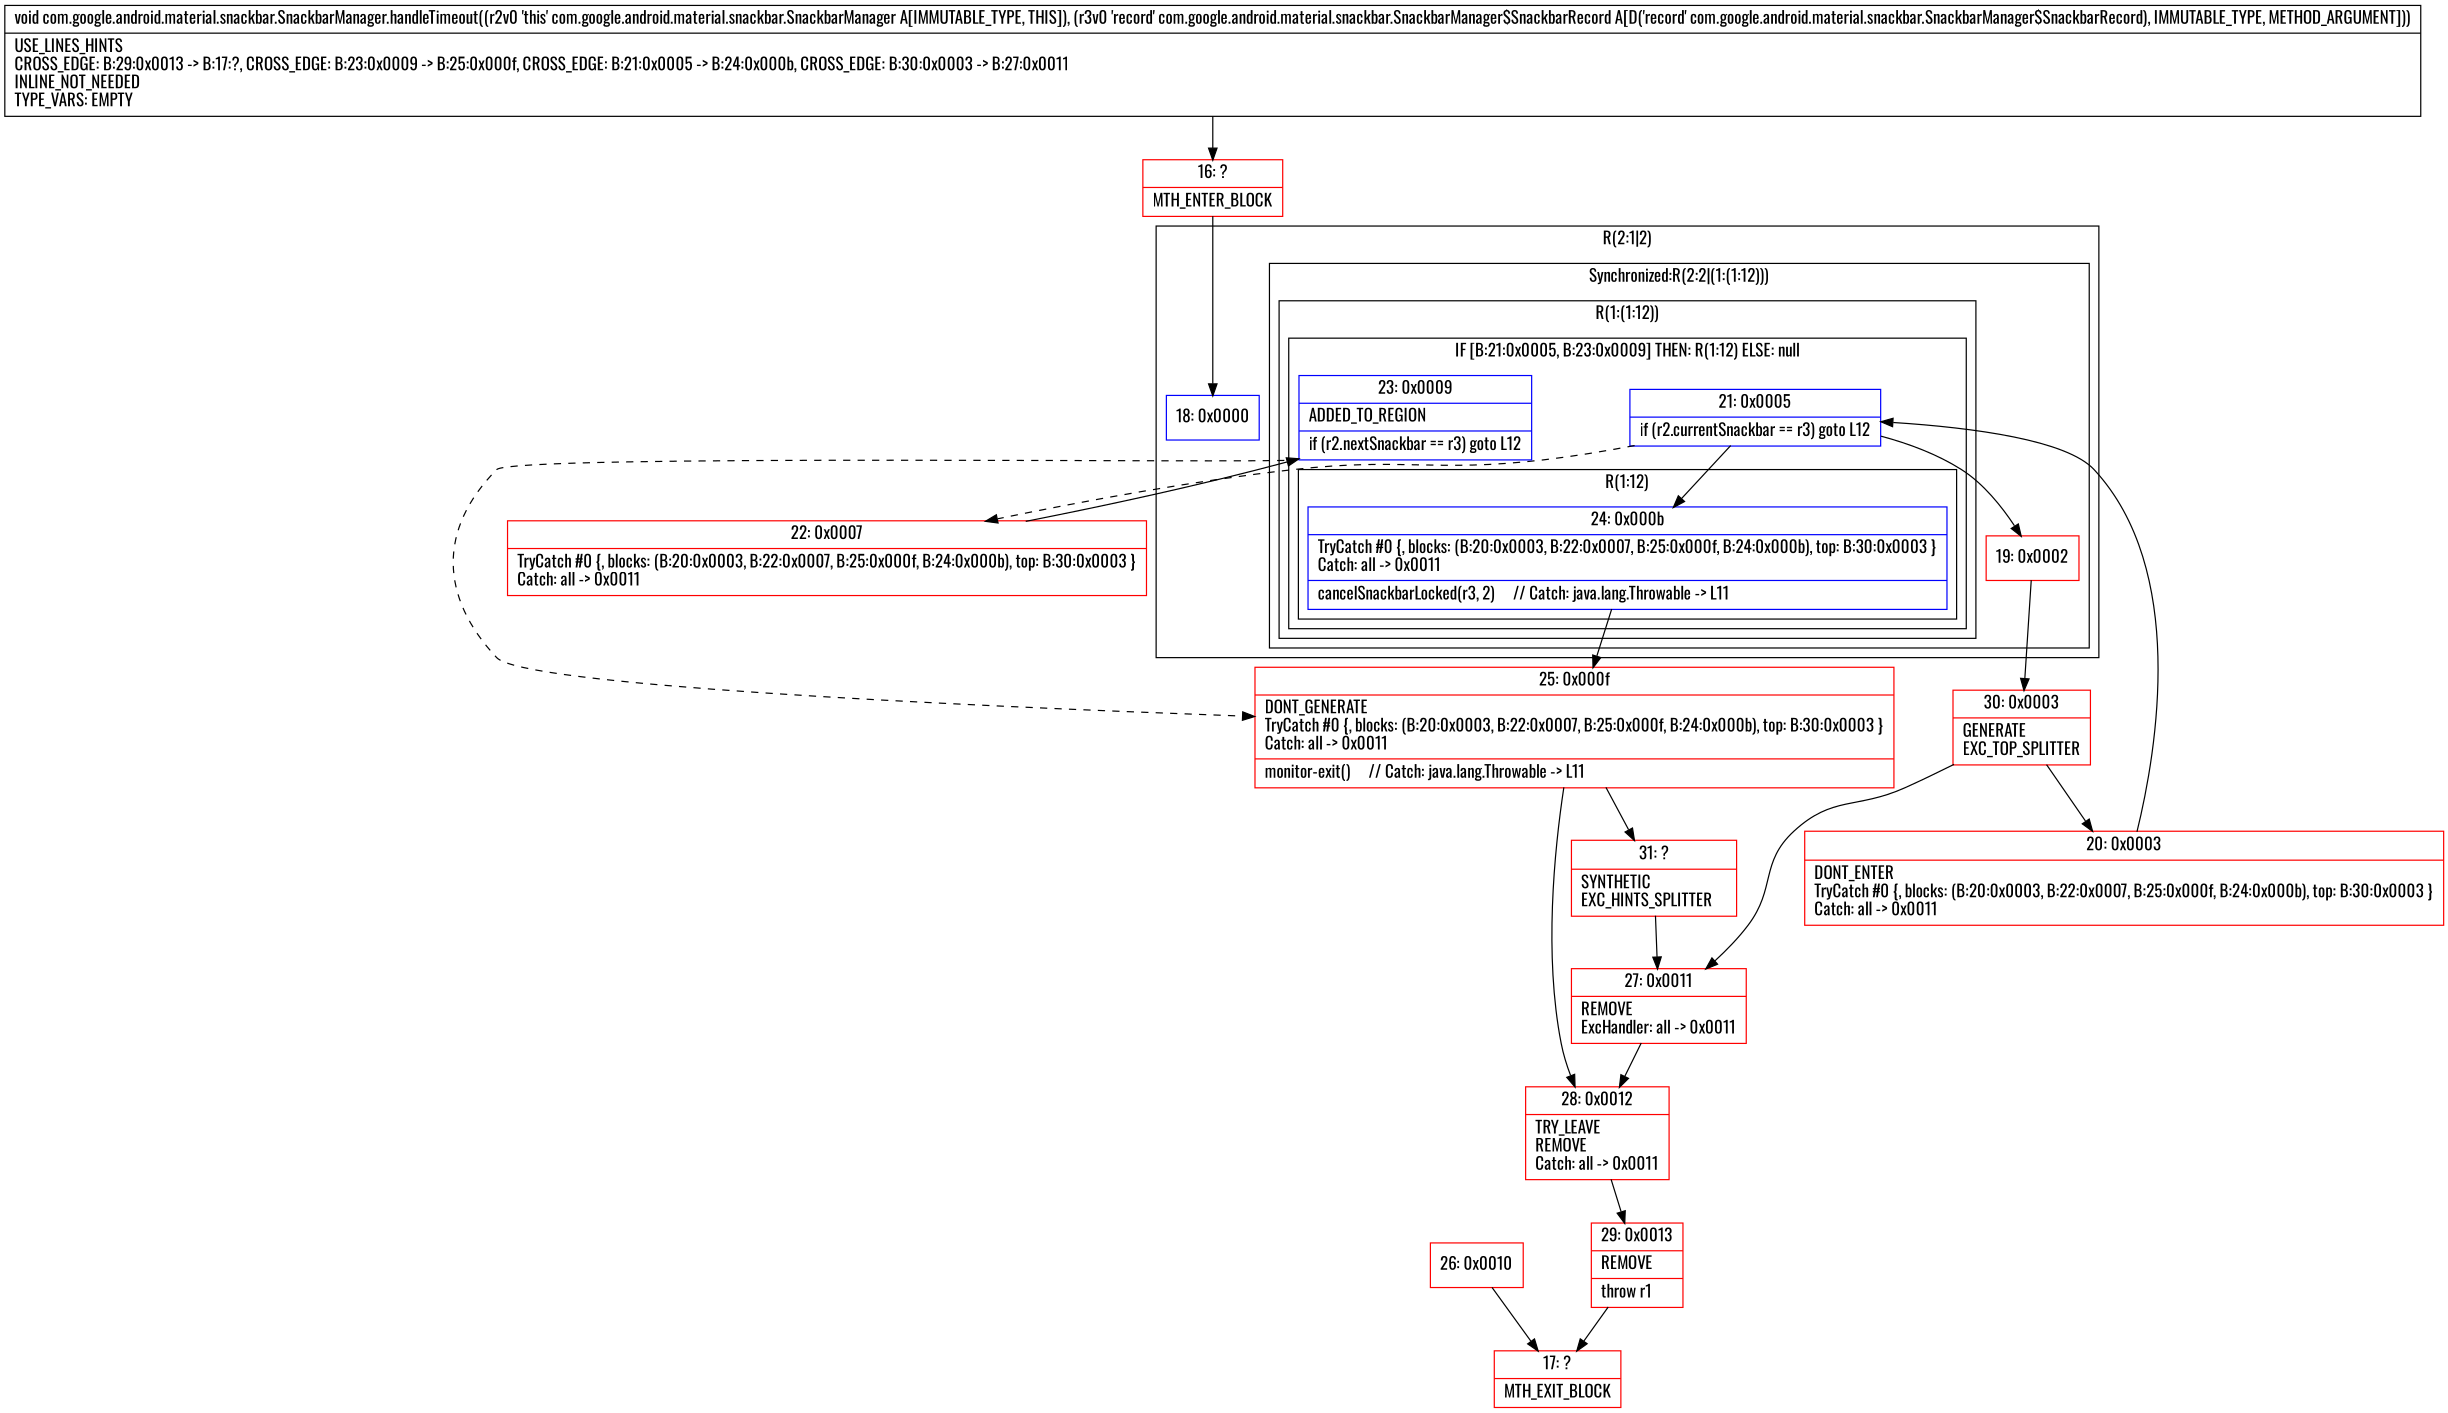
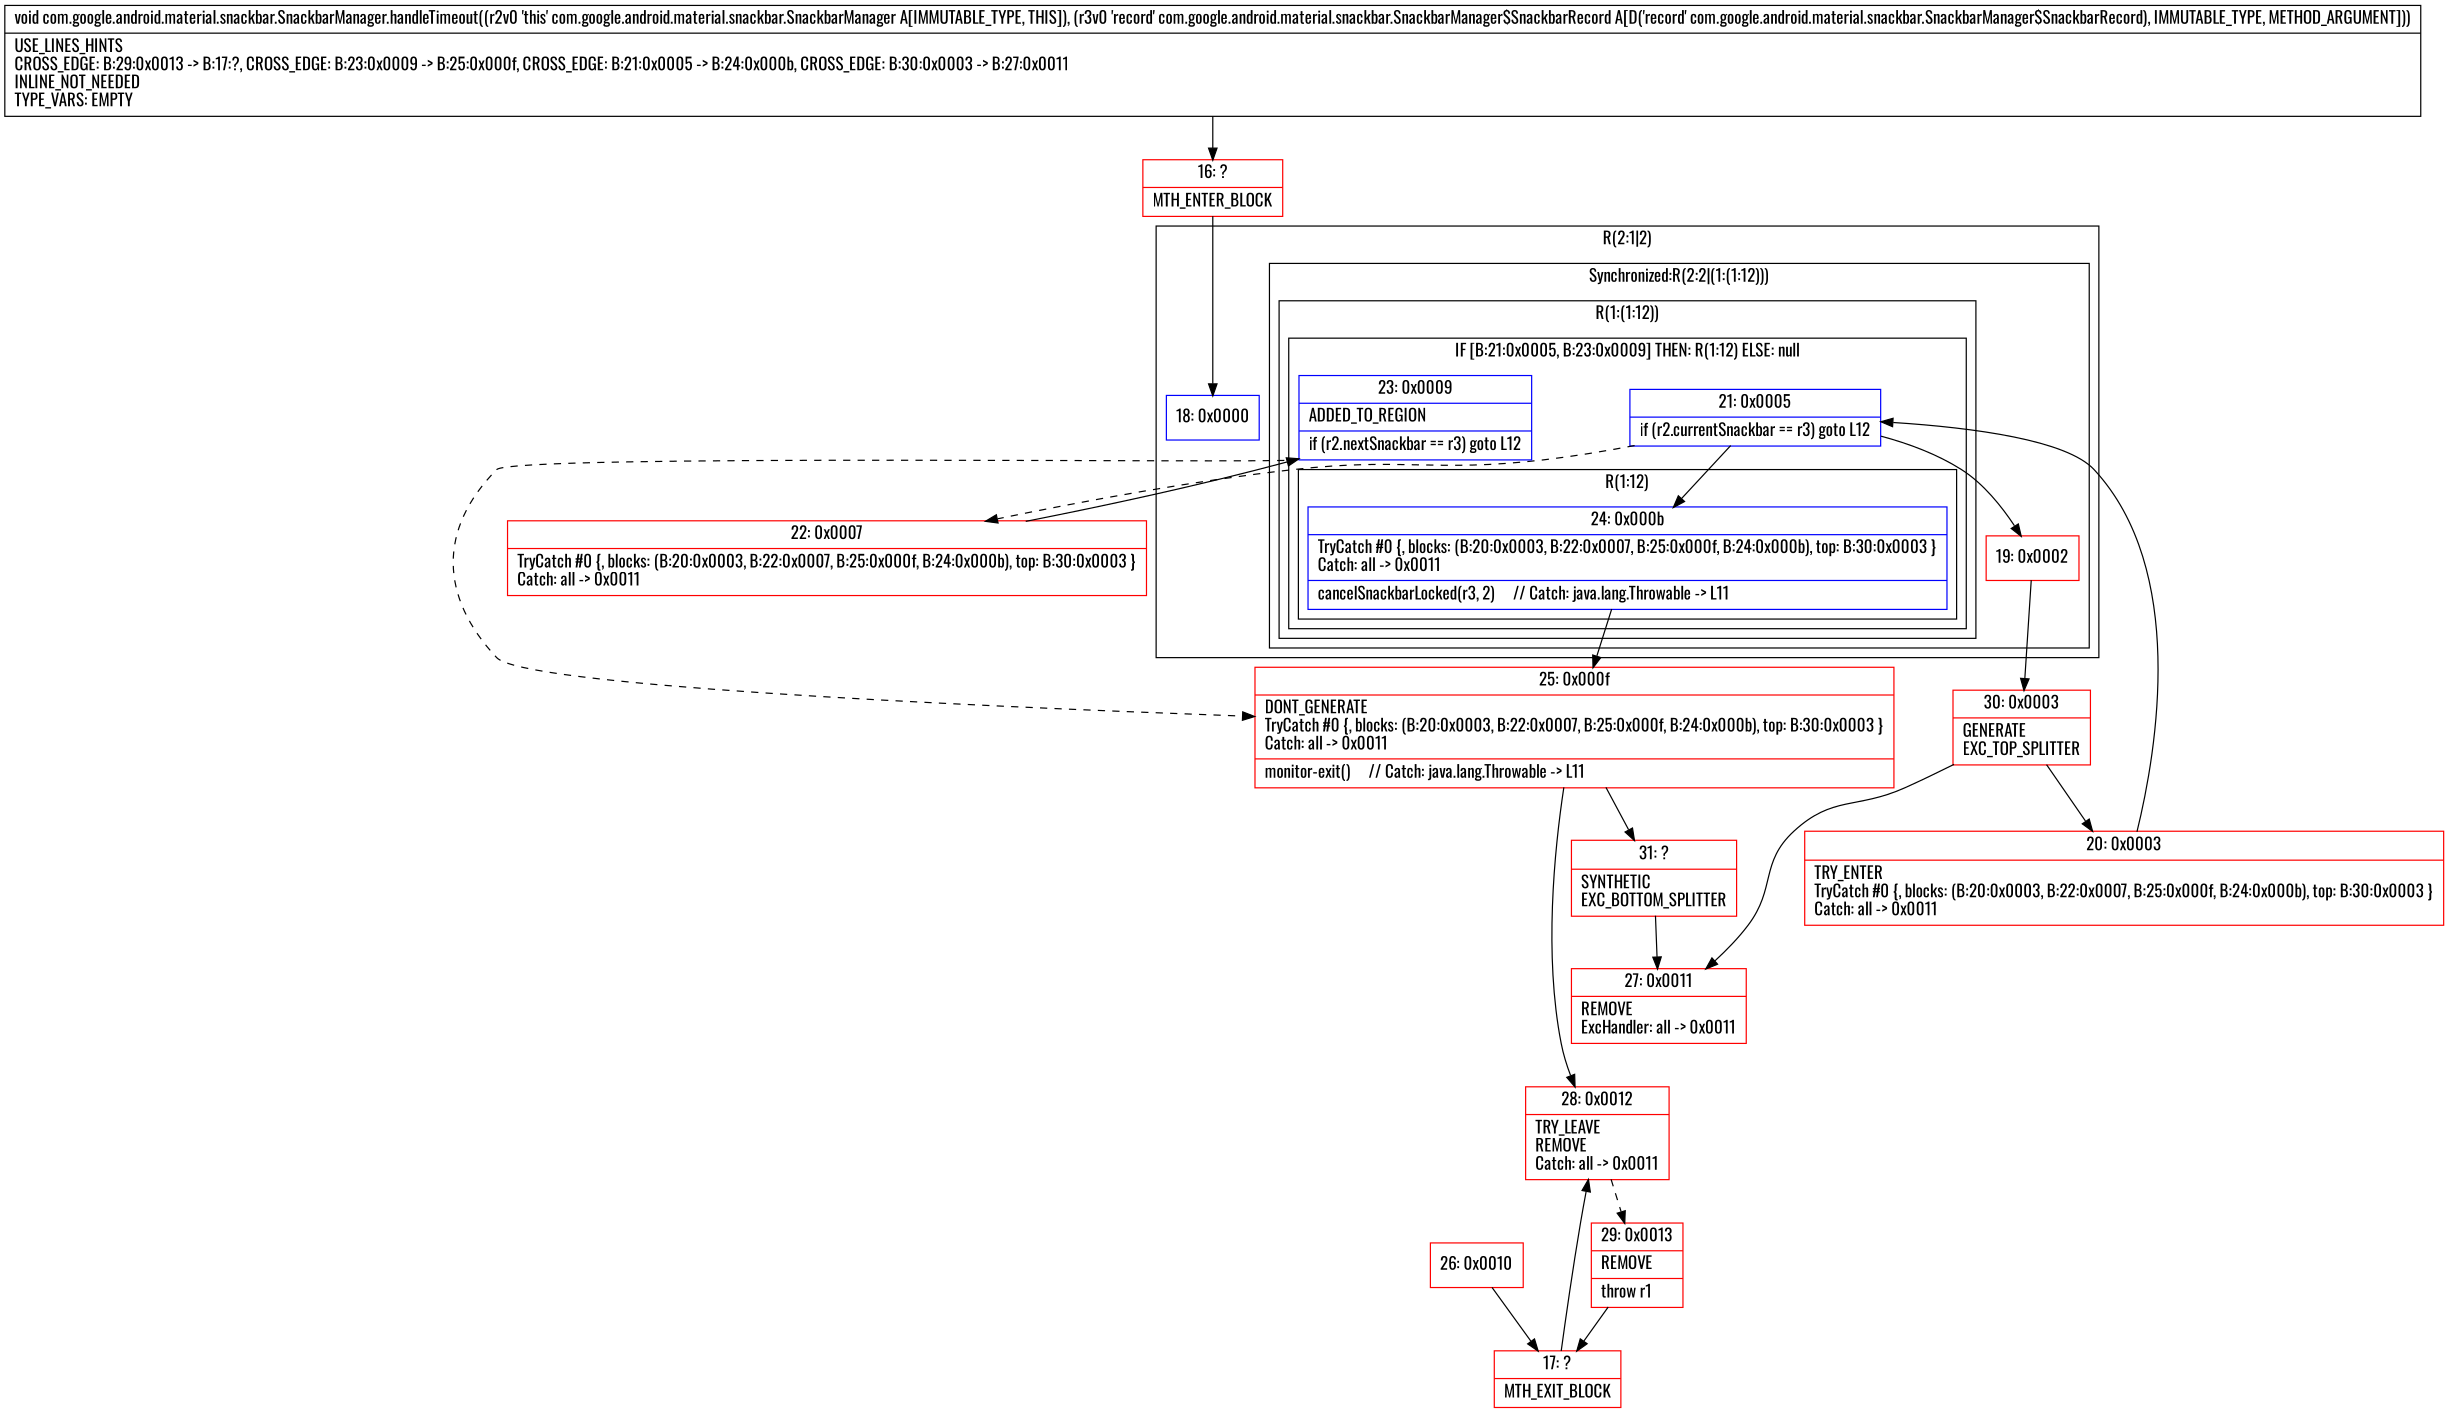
(1855, 874) -> (1849, 874)
(1647, 901) -> (1654, 901)
(1633, 1060) -> (1573, 1271)
(1616, 1196) -> (1616, 1196)
